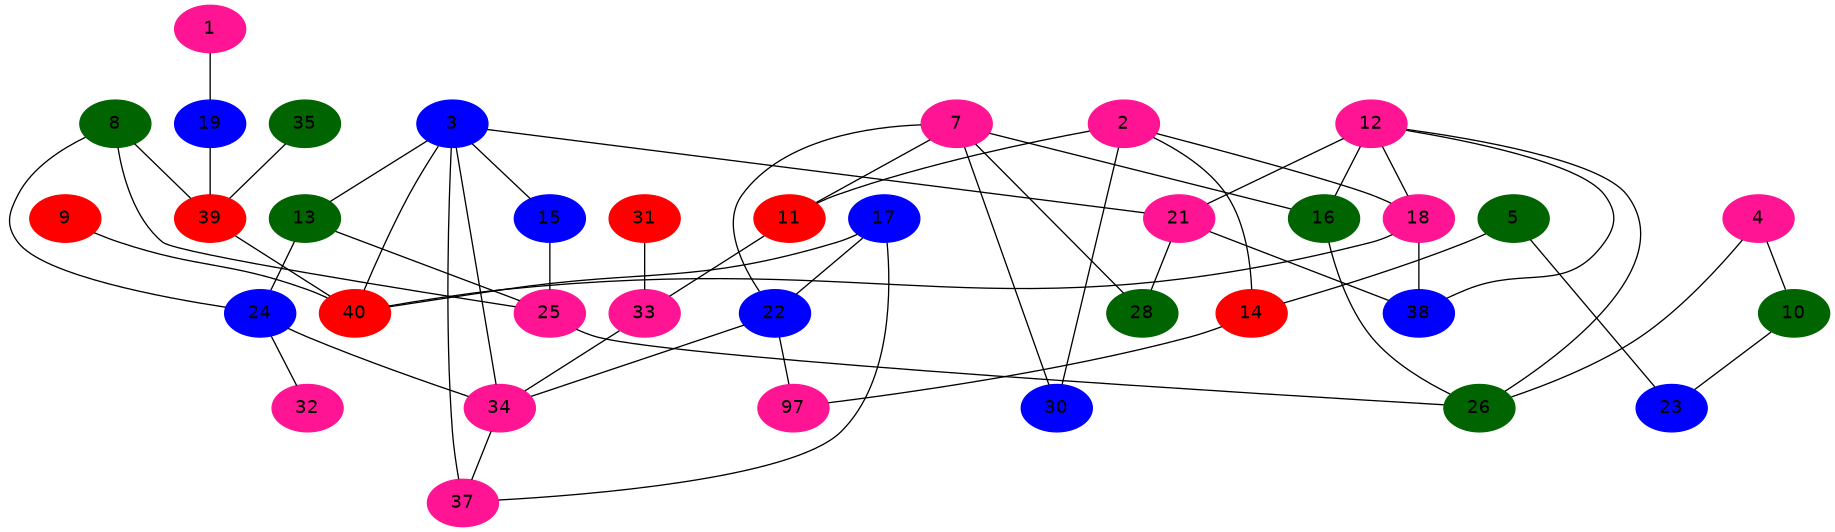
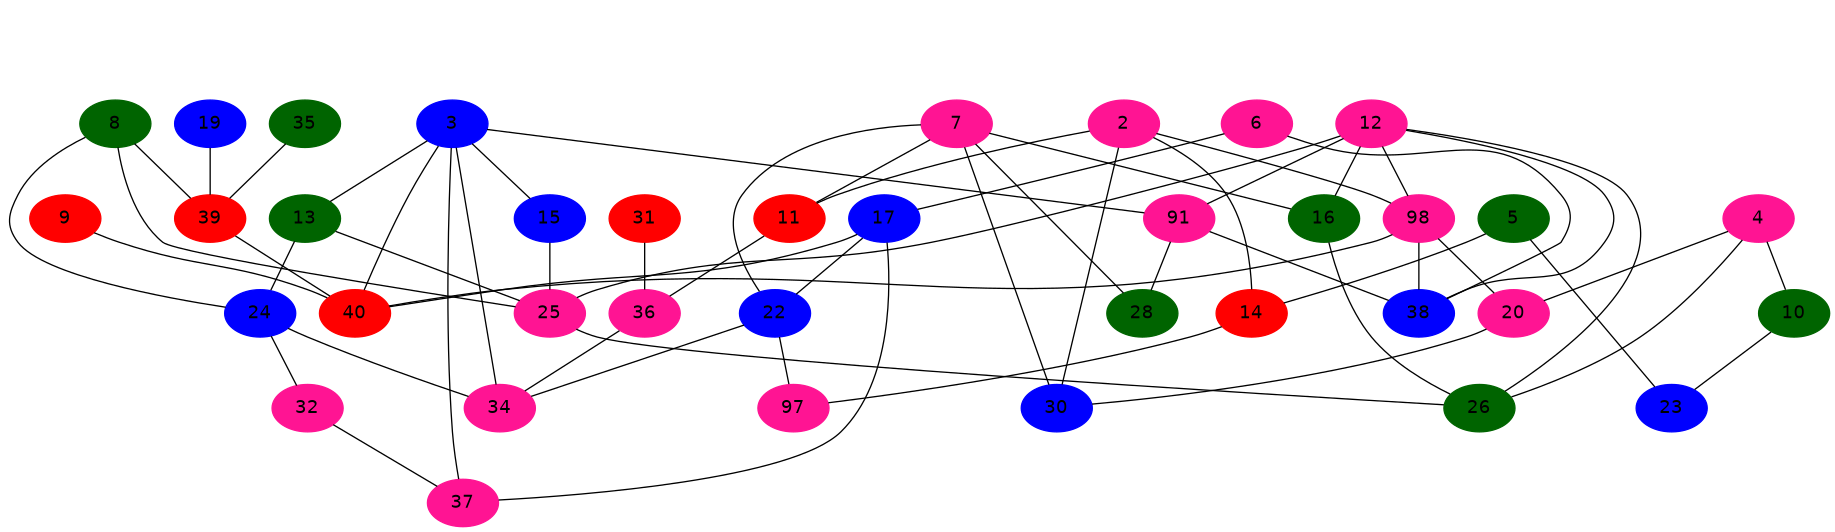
(210, 29) -> none
none -> (1257, 124)
(1179, 219) -> (1179, 219)
(1419, 219) -> (1419, 219)
none -> (962, 236)
(645, 313) -> (645, 313)
none -> (1514, 313)
(481, 456) -> (385, 456)
